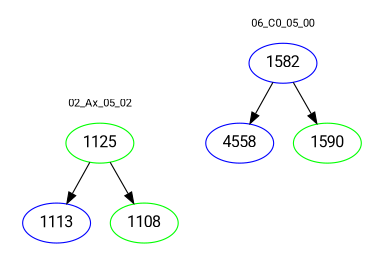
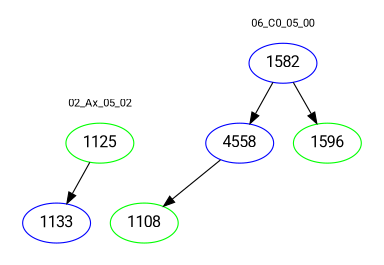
(327, 143) -> (327, 143)
(119, 178) -> (196, 180)
(57, 223) -> (57, 223)
